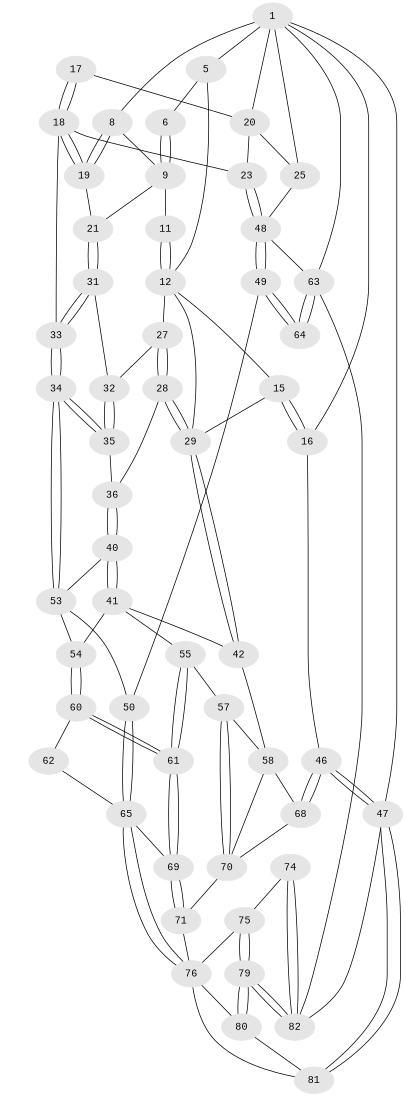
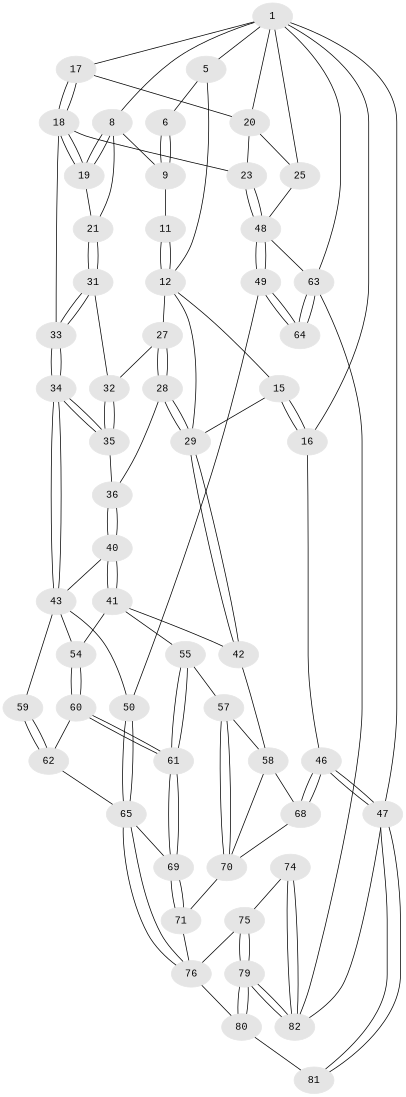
none -> (174, 43)
(129, 202) -> (113, 177)
(56, 601) -> (56, 601)
none -> (23, 708)
(227, 1050) -> none
